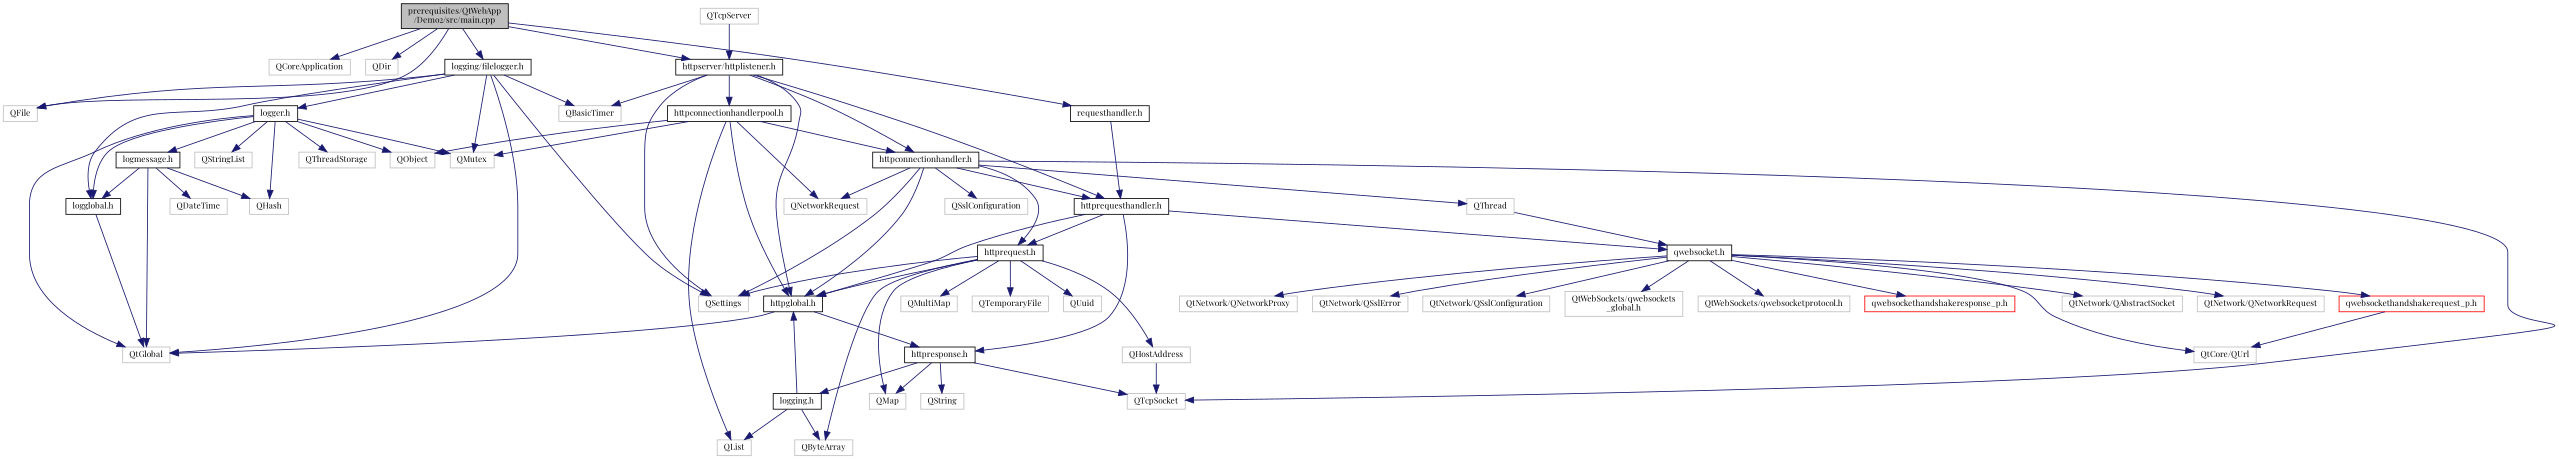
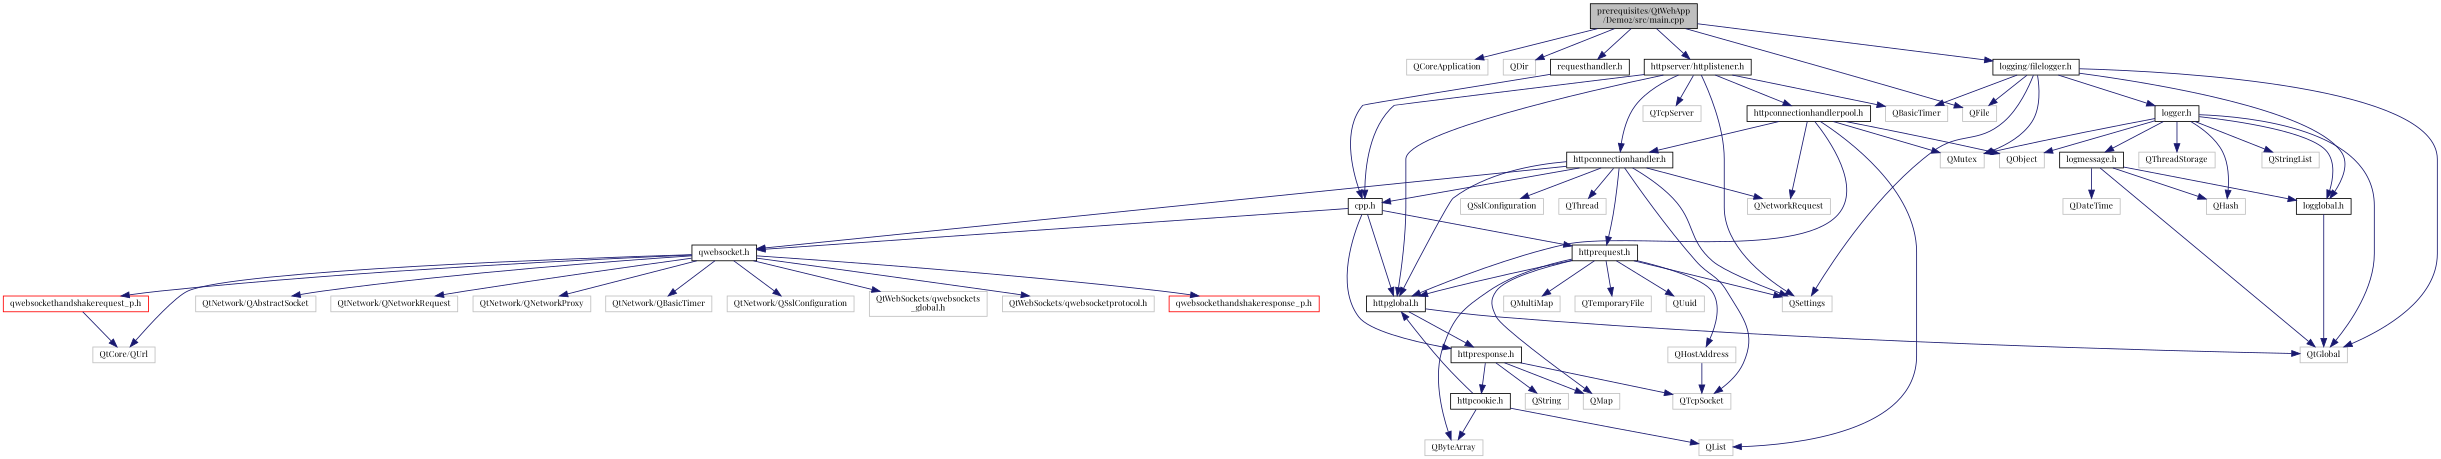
(729, 37) -> (1687, 87)
(1121, 206) -> (1365, 206)
(1586, 228) -> (1166, 207)
(1360, 304) -> (659, 304)
(797, 401) -> (1480, 401)
